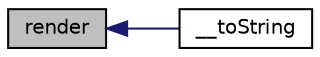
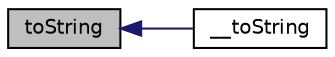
(57, 29) -> (64, 29)
